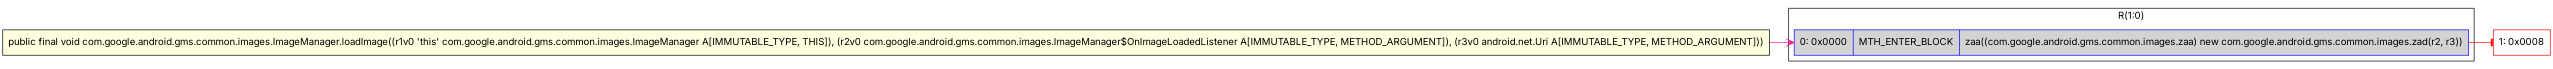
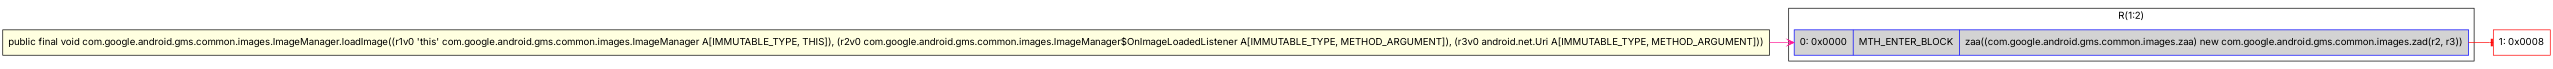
(2131, 16) -> (2131, 16)
